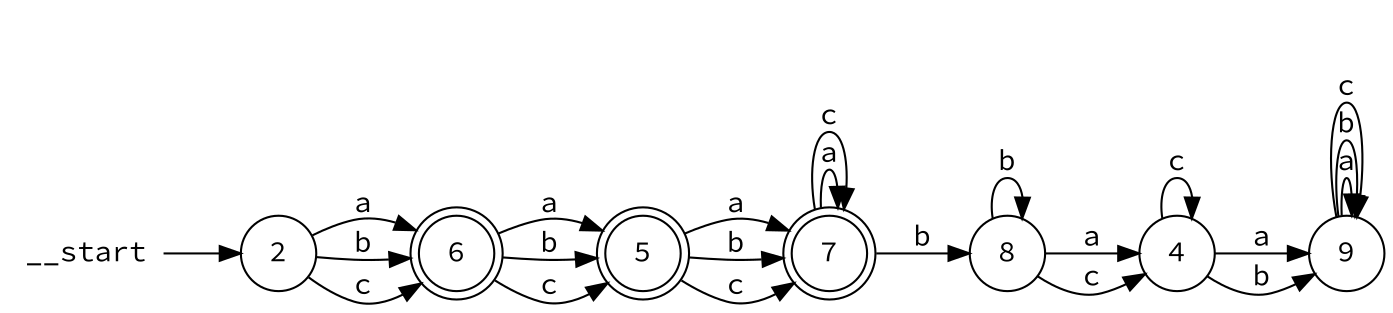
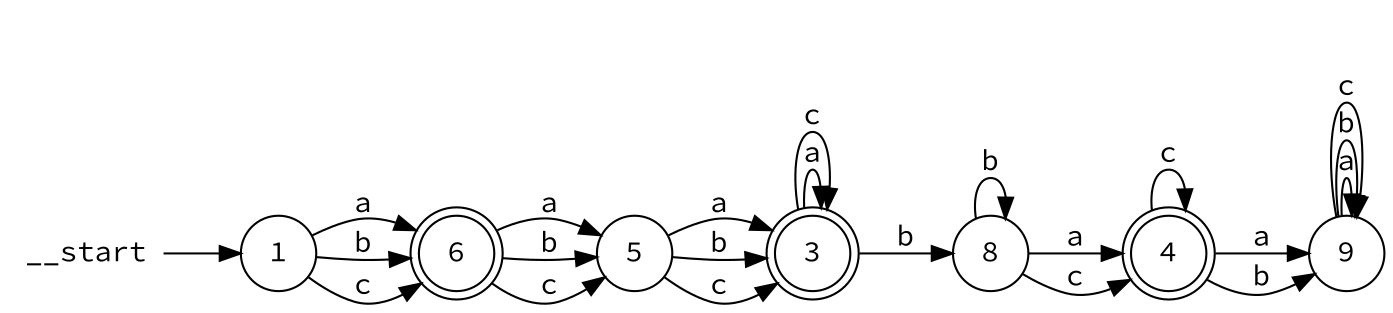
(279, 253) -> (279, 253)
(643, 253) -> (635, 253)
(829, 253) -> (813, 253)
(1177, 253) -> (1169, 253)
